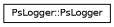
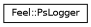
(57, 13) -> (46, 13)
